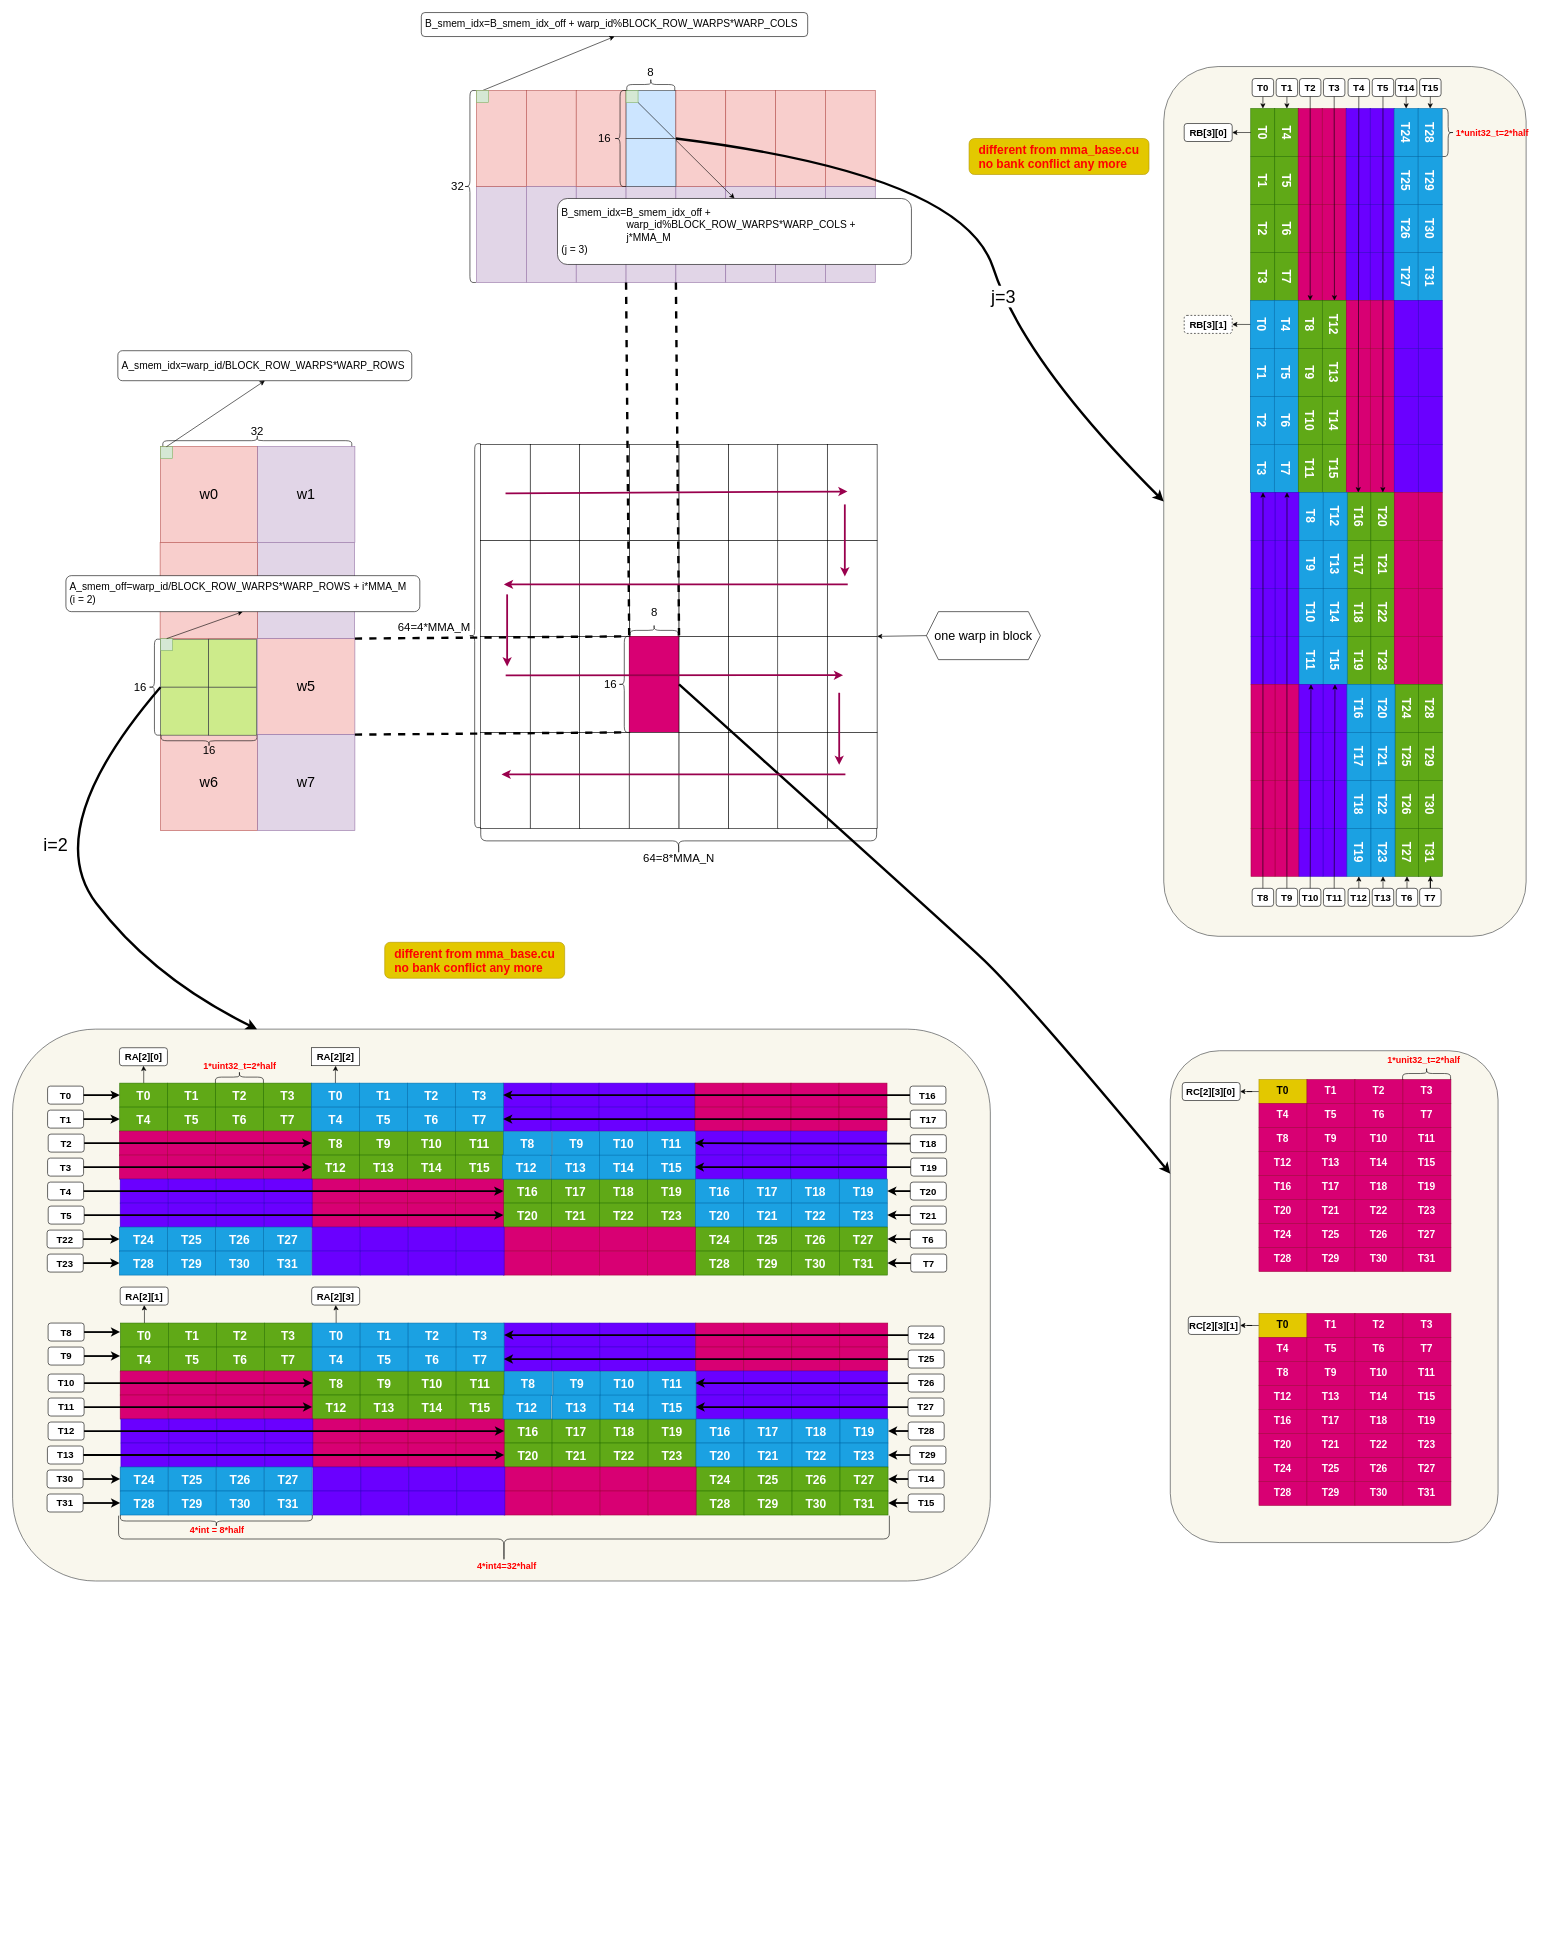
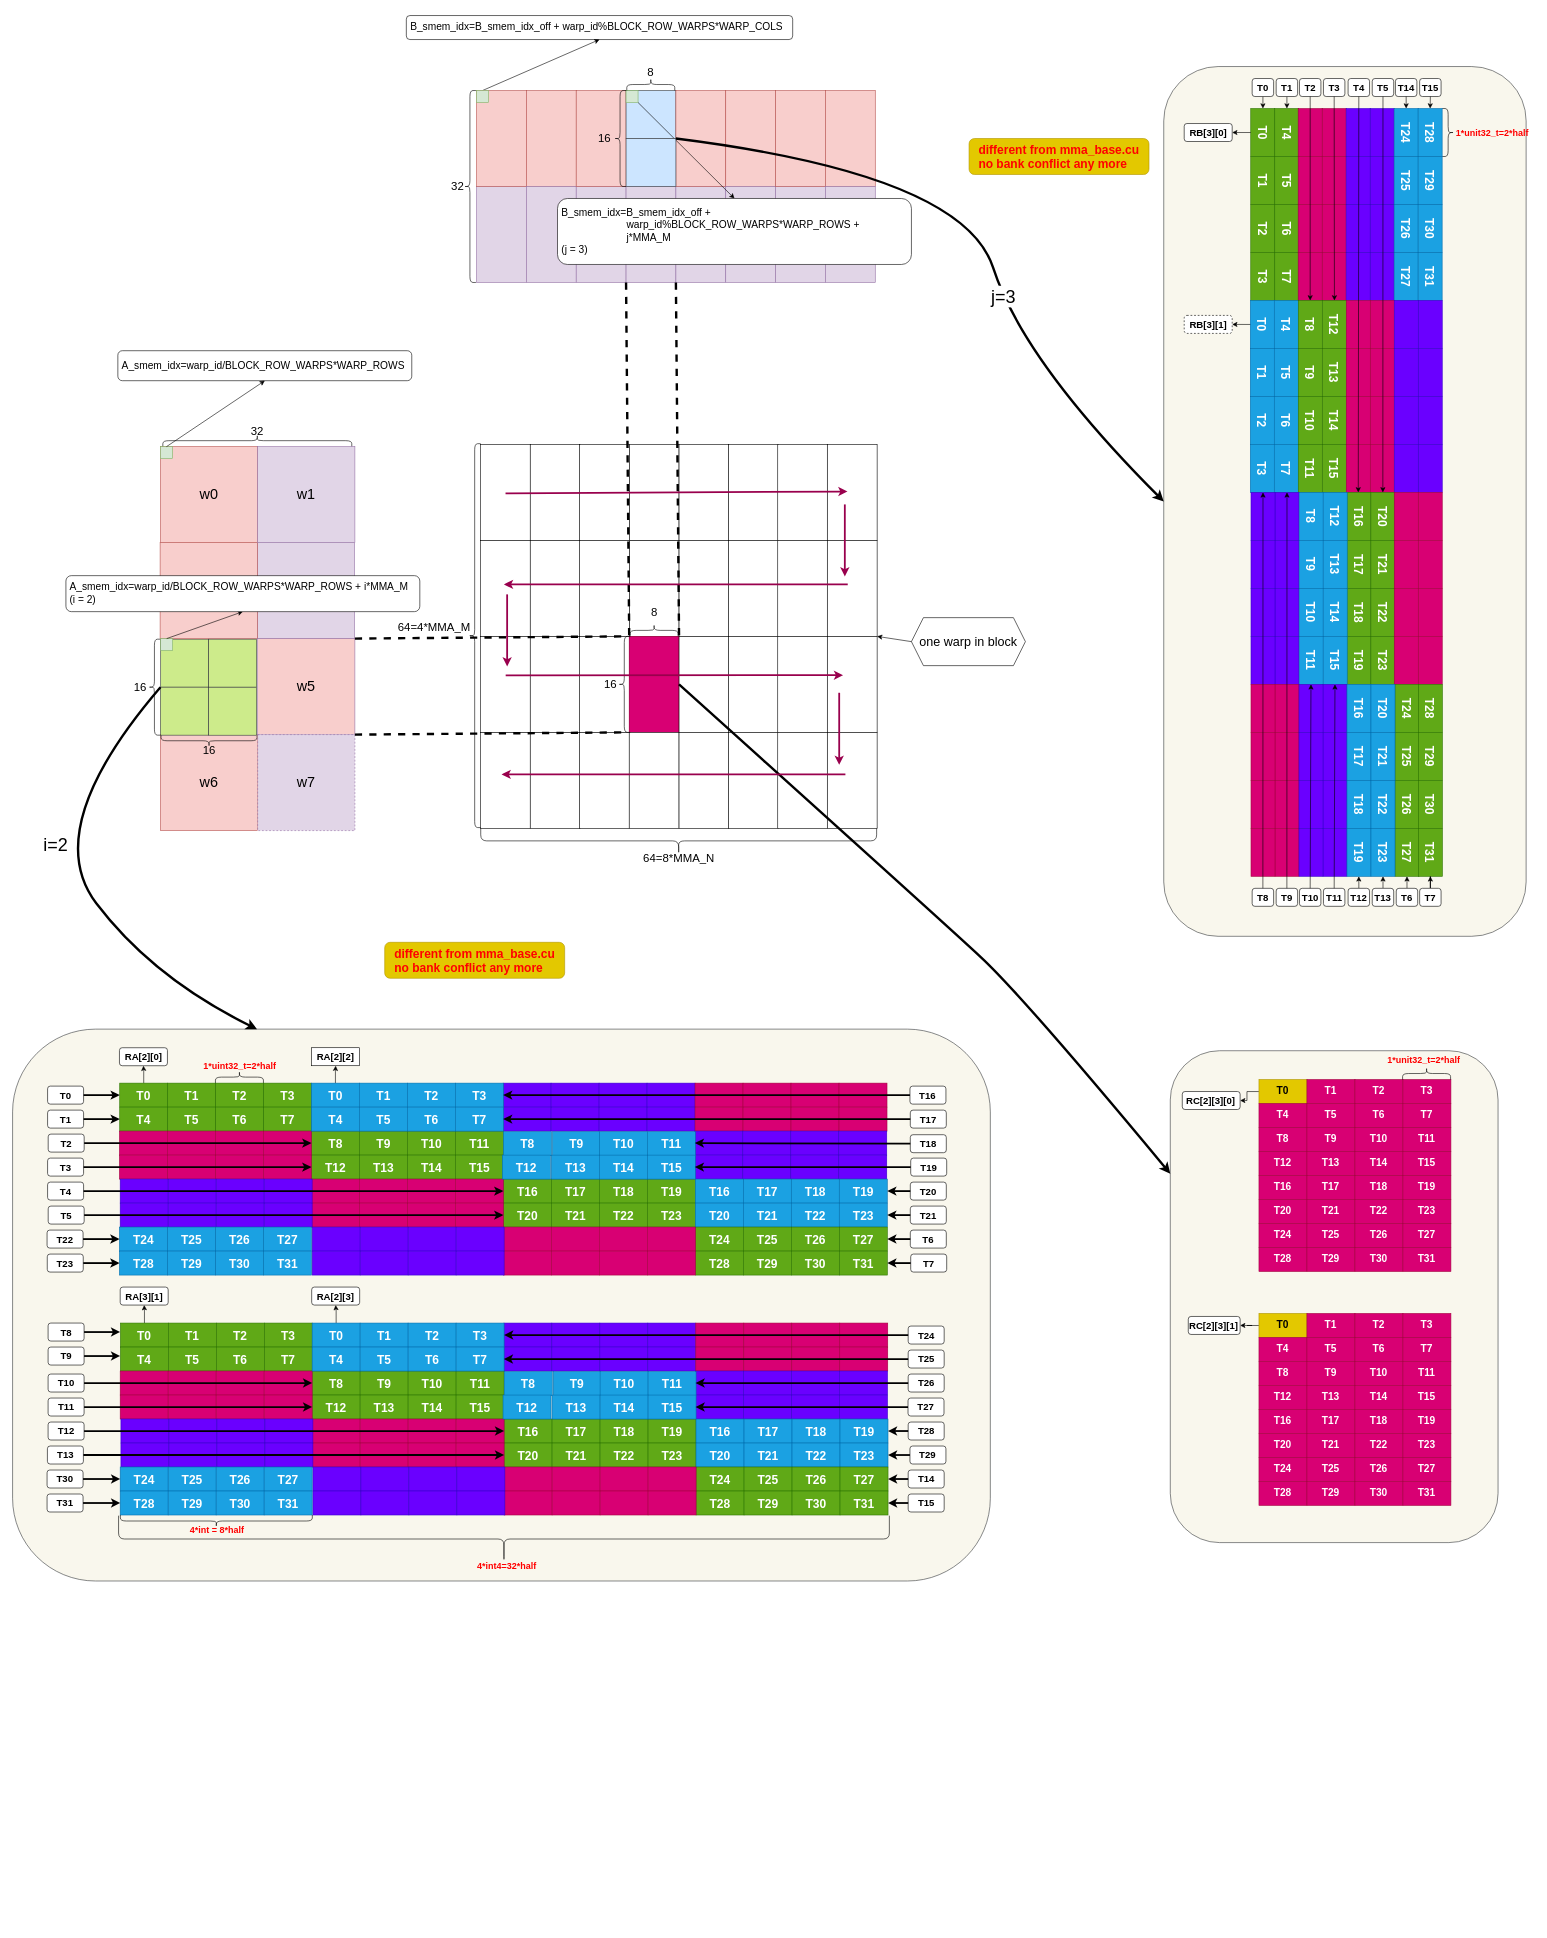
(615, 24) -> (600, 27)
(628, 231) -> (628, 231)
(172, 594) -> (171, 594)
(984, 636) -> (969, 642)
(306, 783) -> (306, 783)
(1212, 1092) -> (1212, 1101)
(144, 1296) -> (144, 1296)
